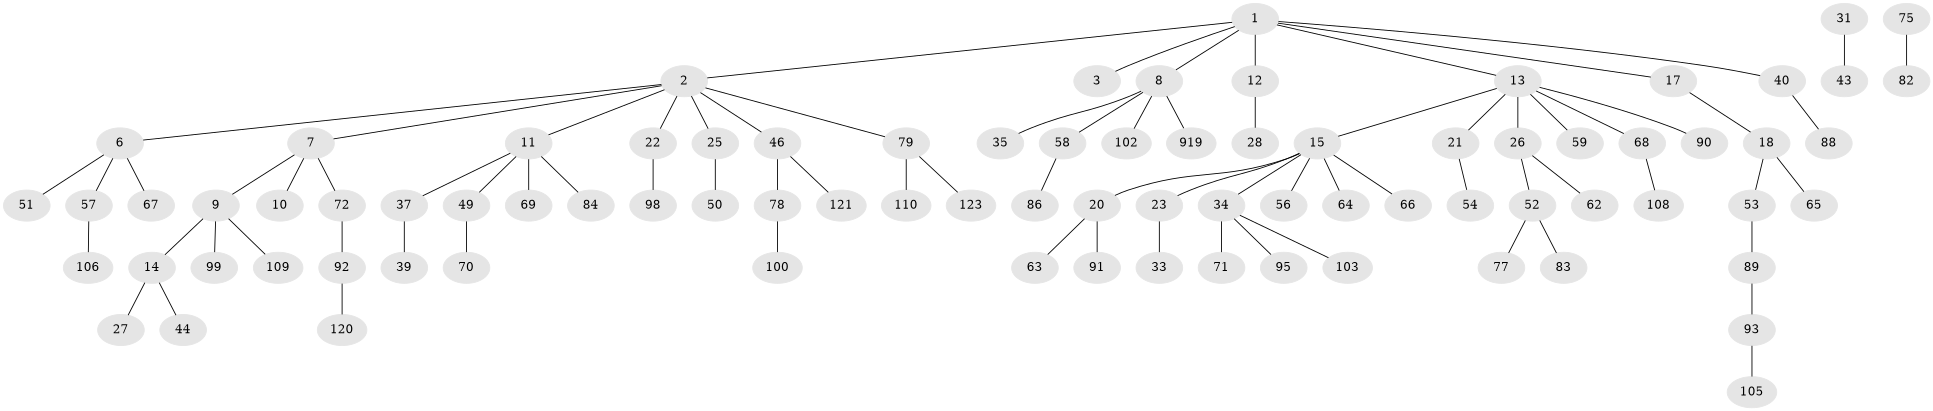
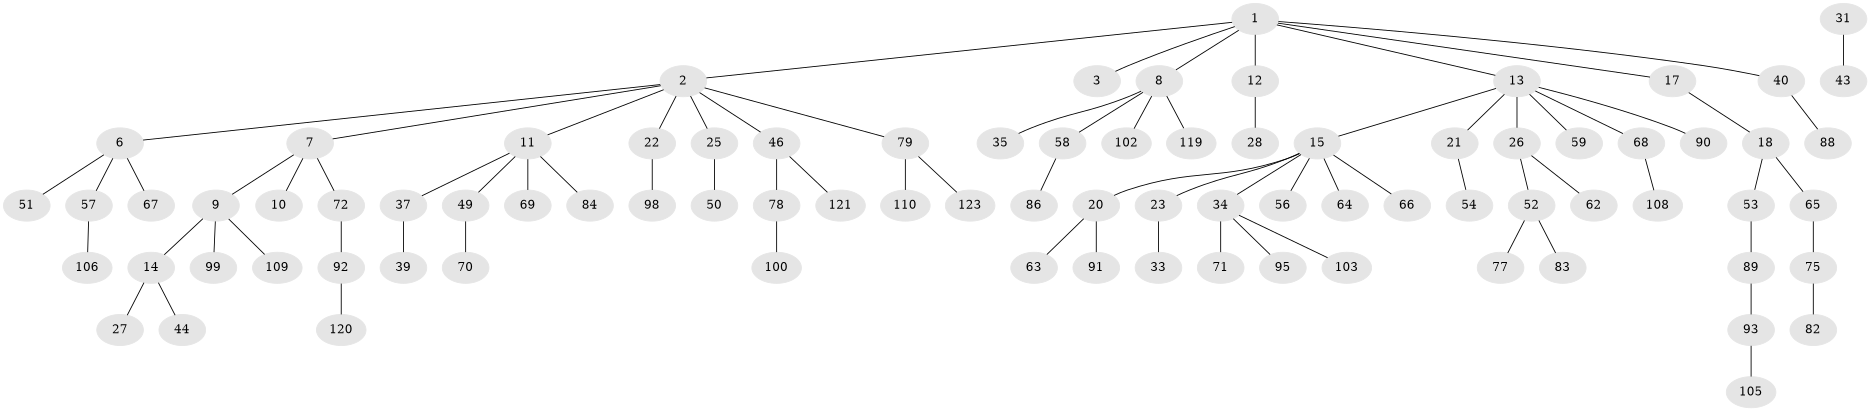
(1191, 143) -> (1191, 143)
none -> (1813, 237)
